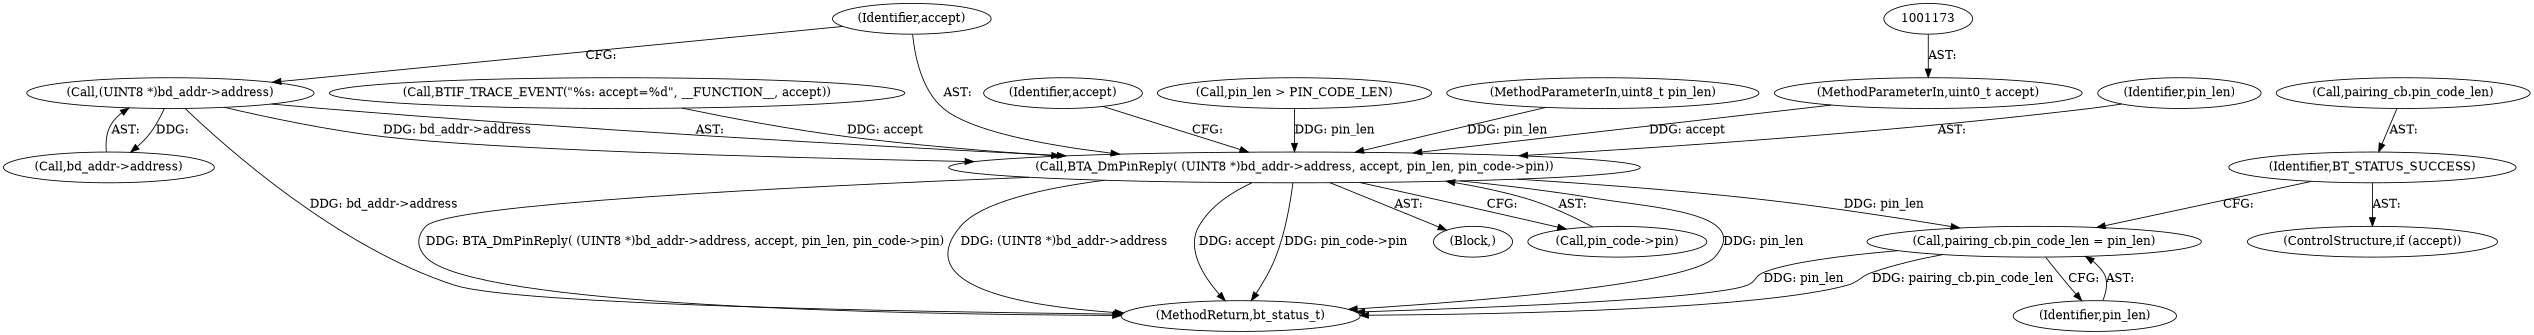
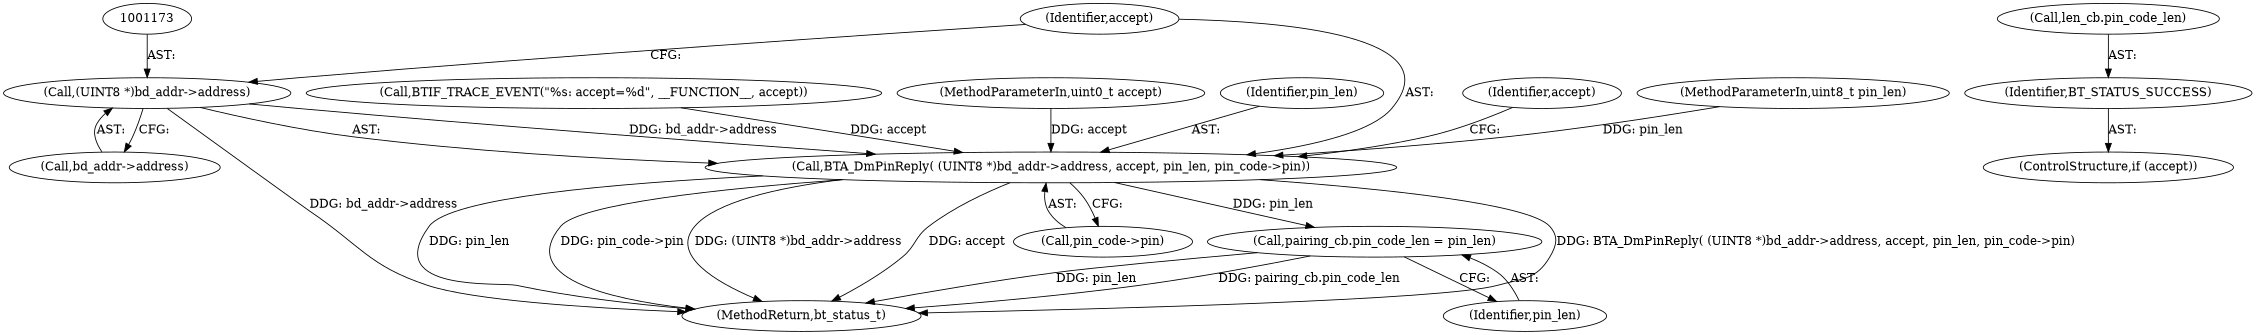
(1928, 52) -> (147, 52)
(1294, 93) -> none
(2403, 93) -> (2108, 19)
(174, 130) -> (156, 130)
(2208, 204) -> none
(1473, 242) -> none
